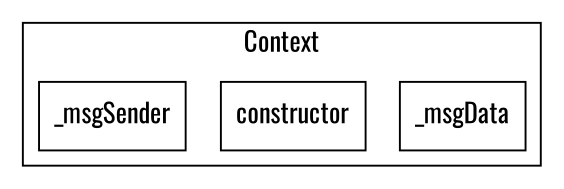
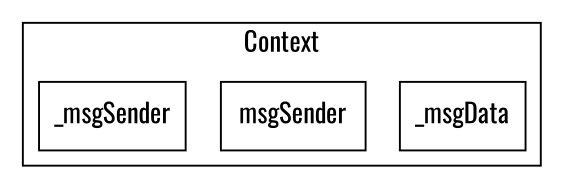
(293, 116) -> (293, 116)
